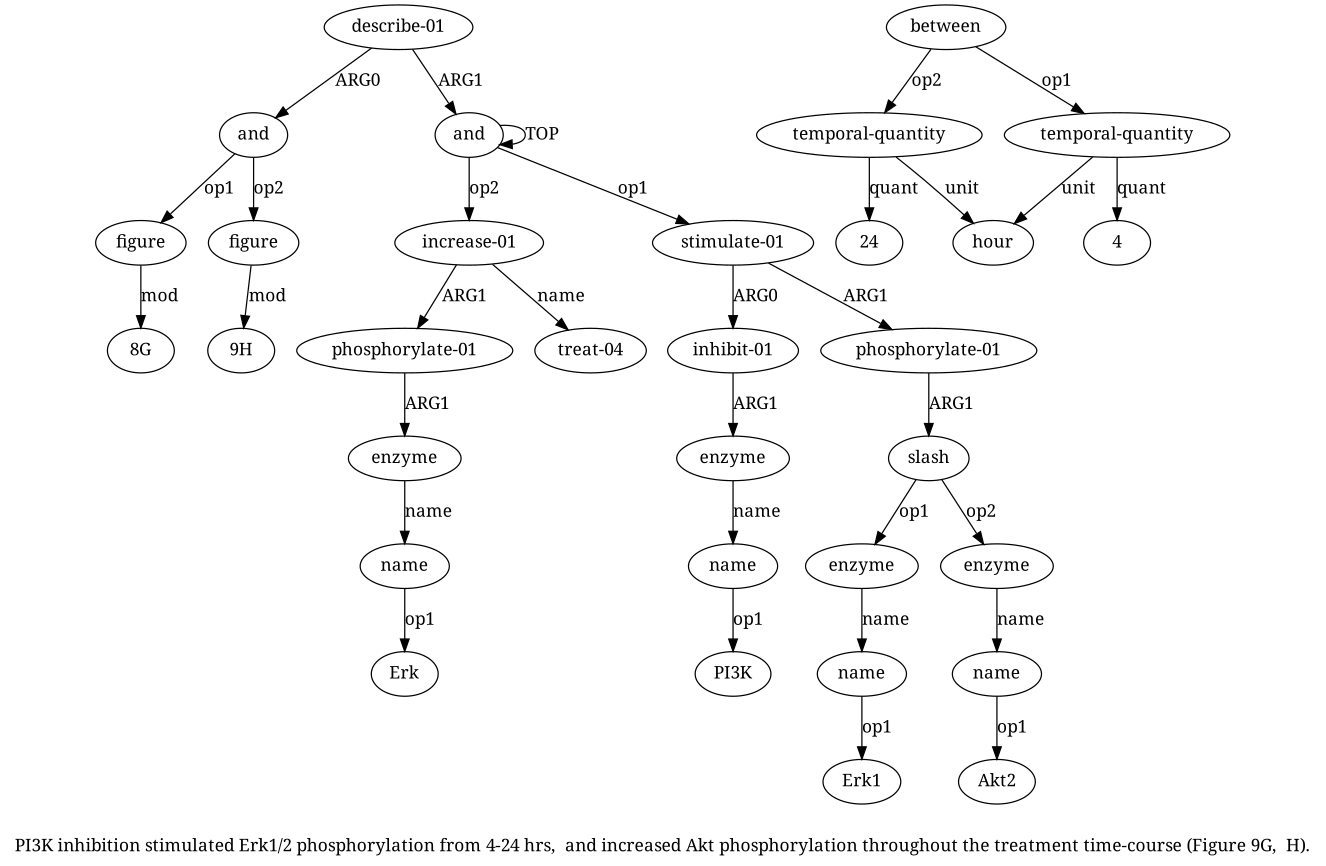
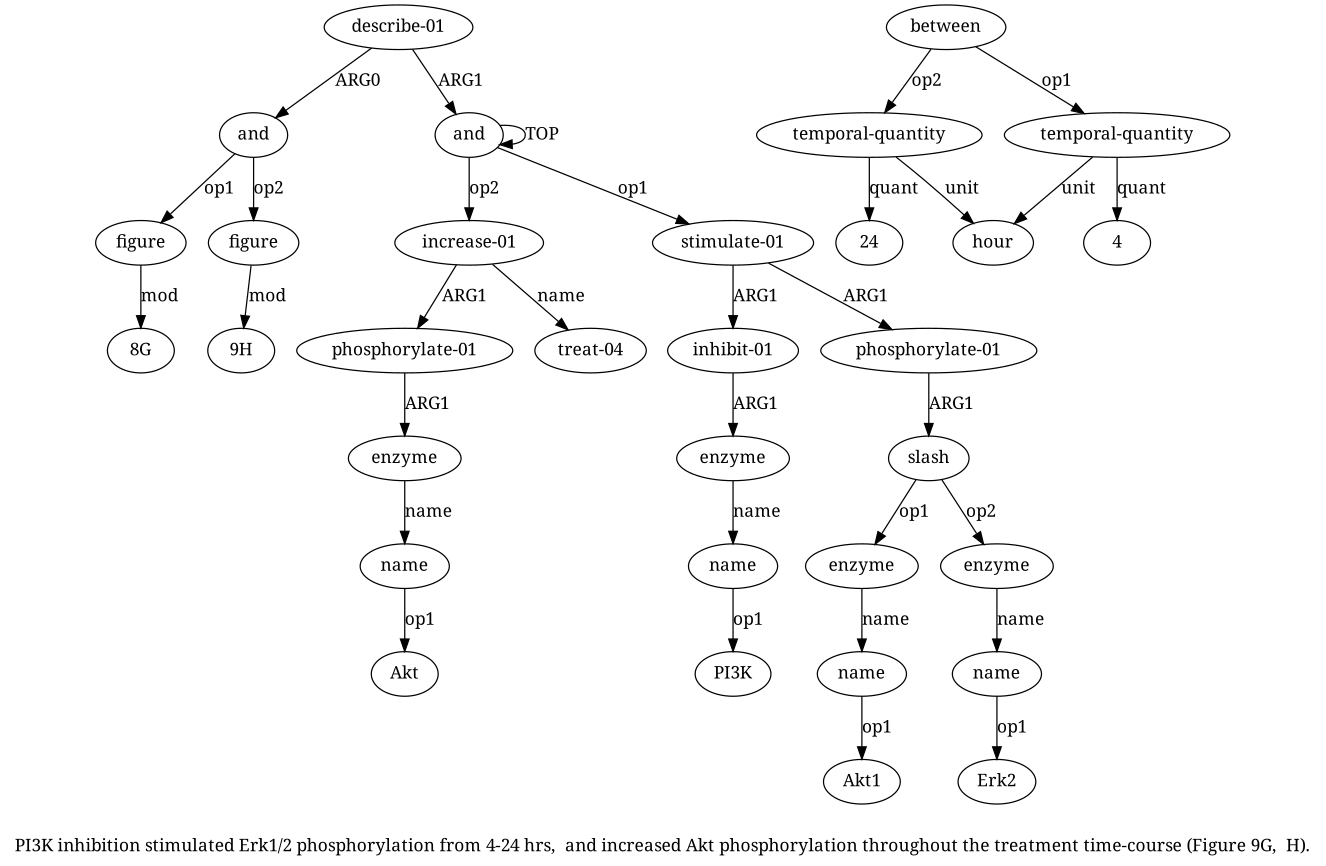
(756, 297) -> (756, 297)
(405, 674) -> (405, 674)
(862, 782) -> (862, 782)
(997, 782) -> (997, 782)
